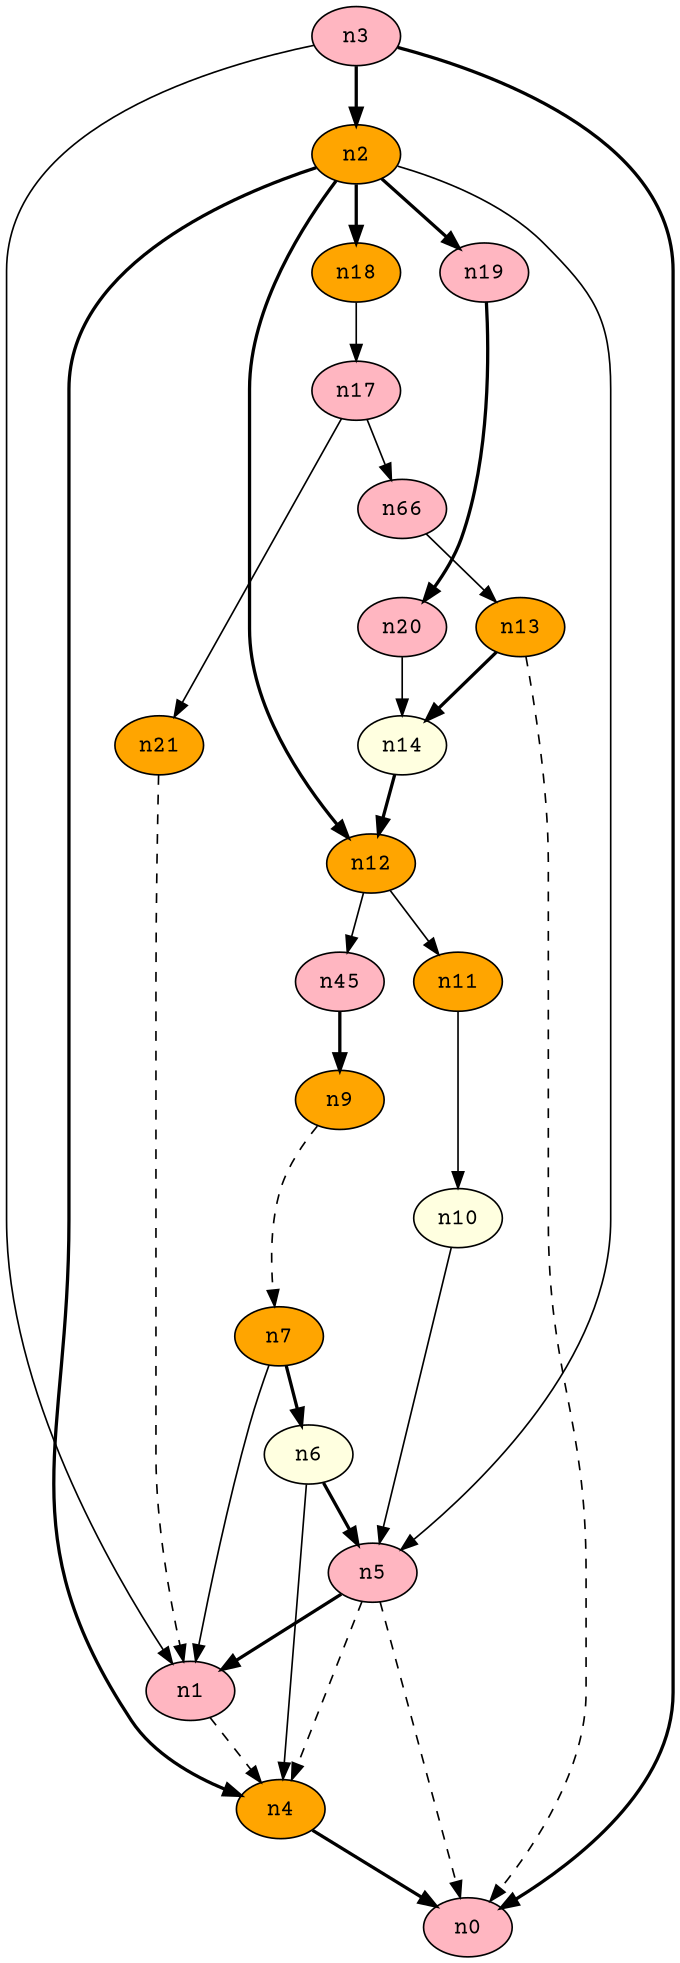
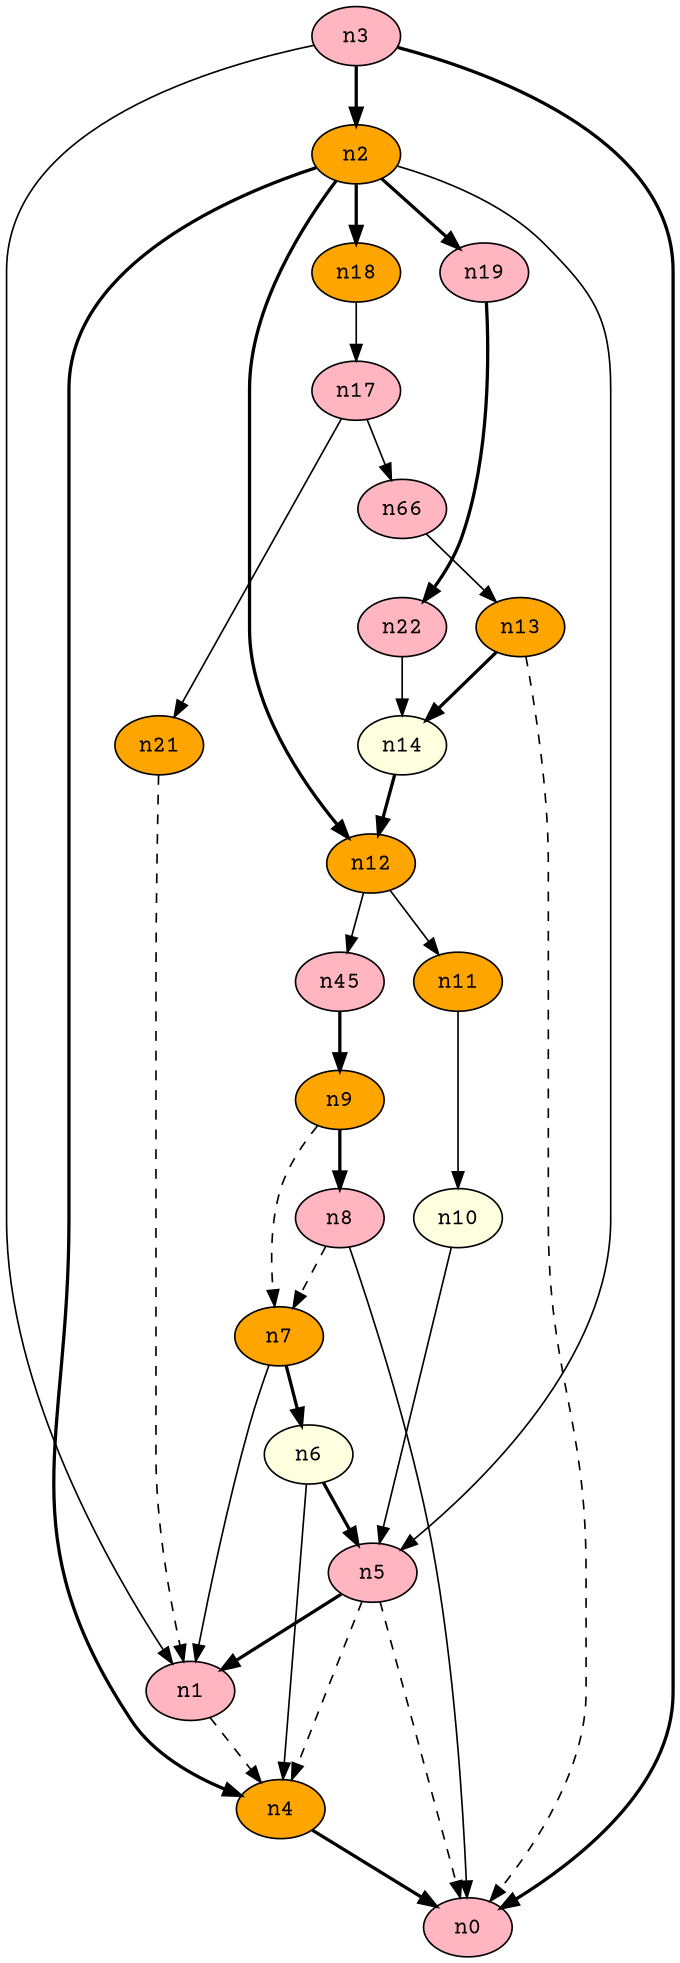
(402, 627) -> (402, 627)
none -> (340, 1218)
